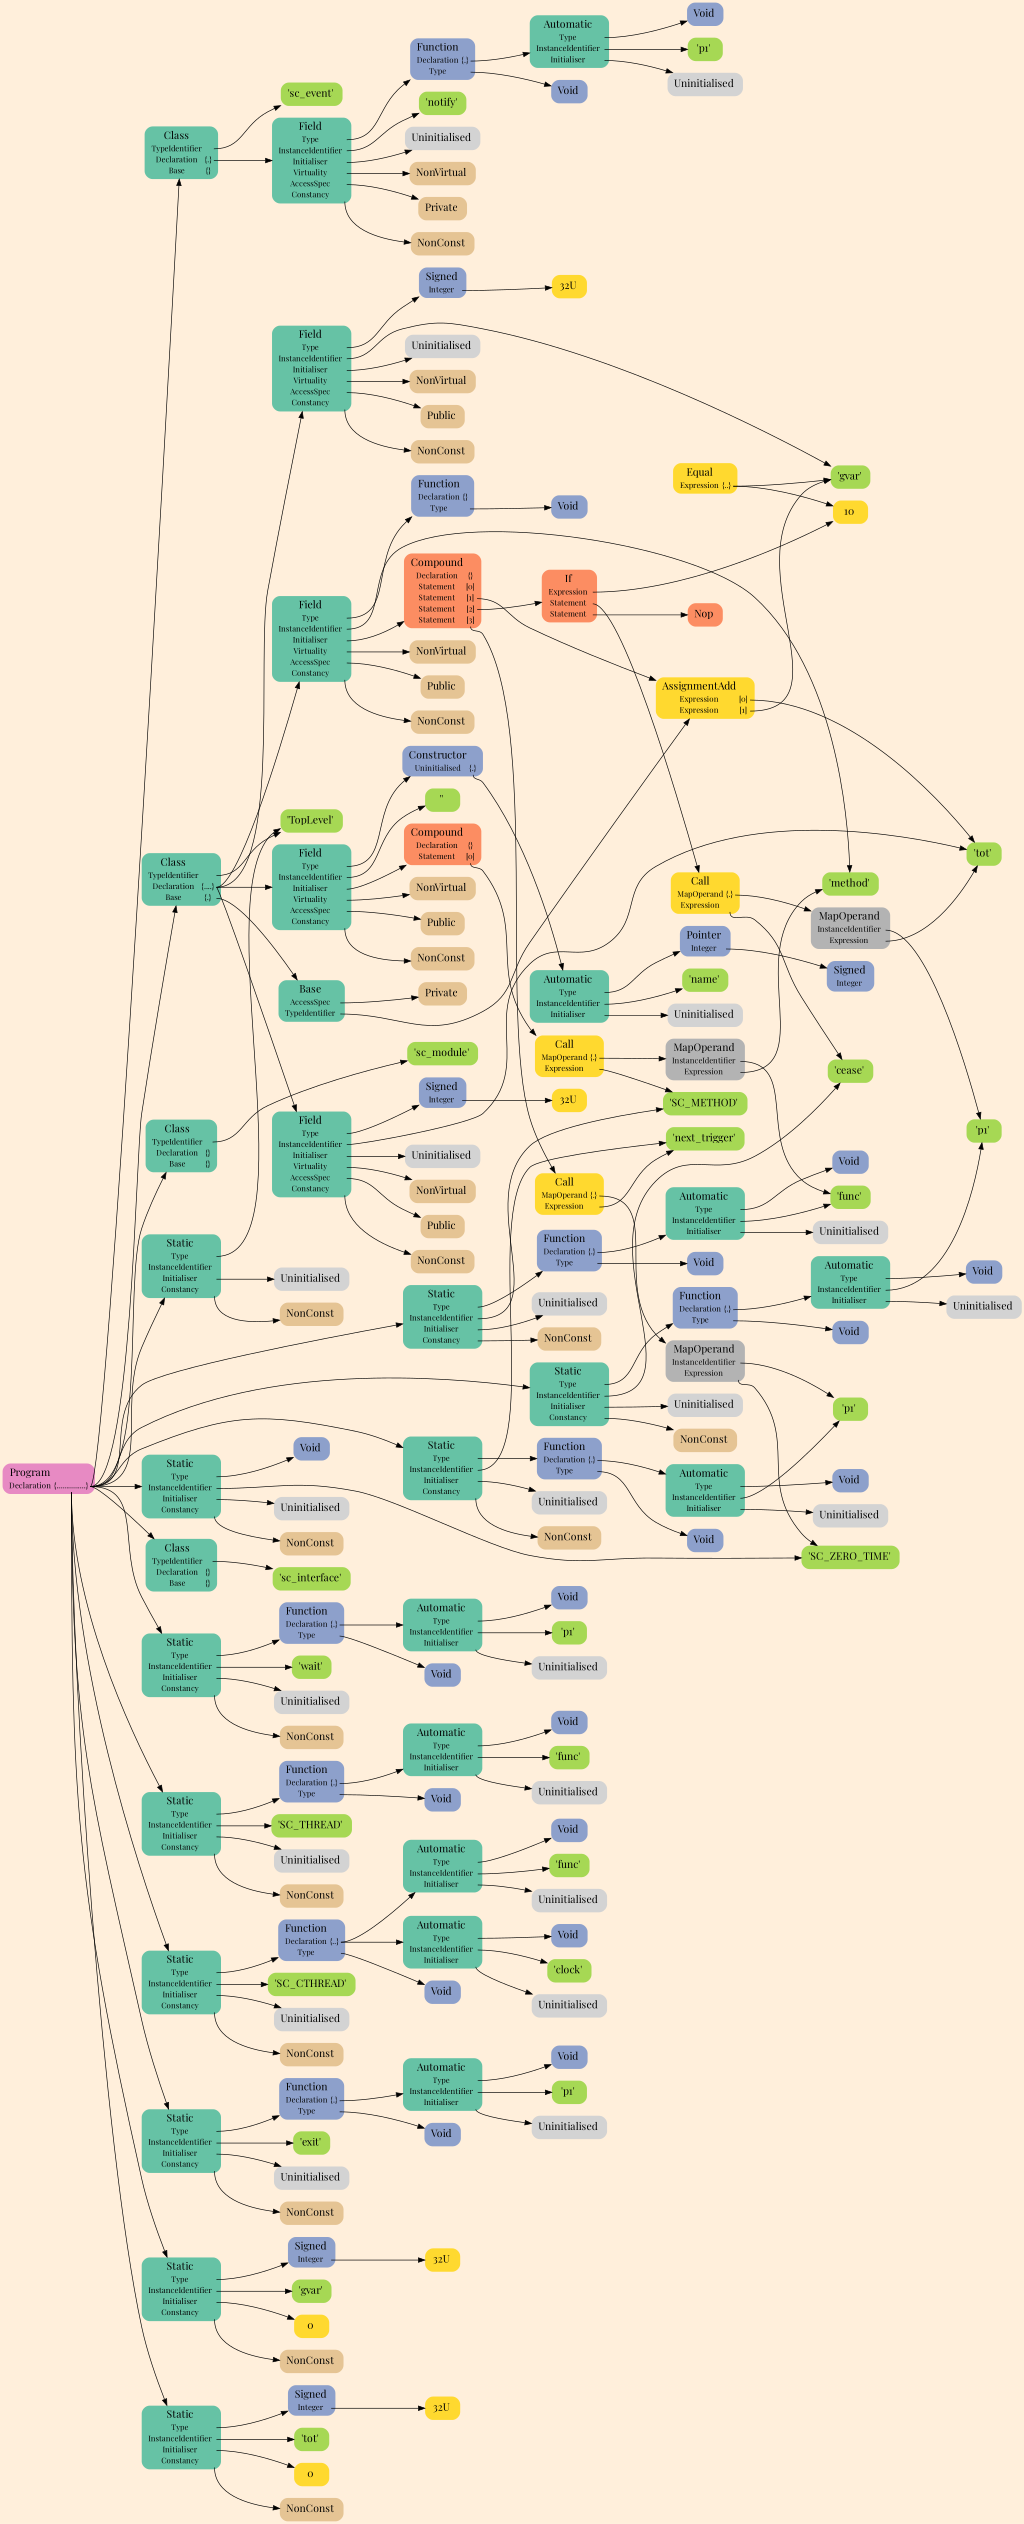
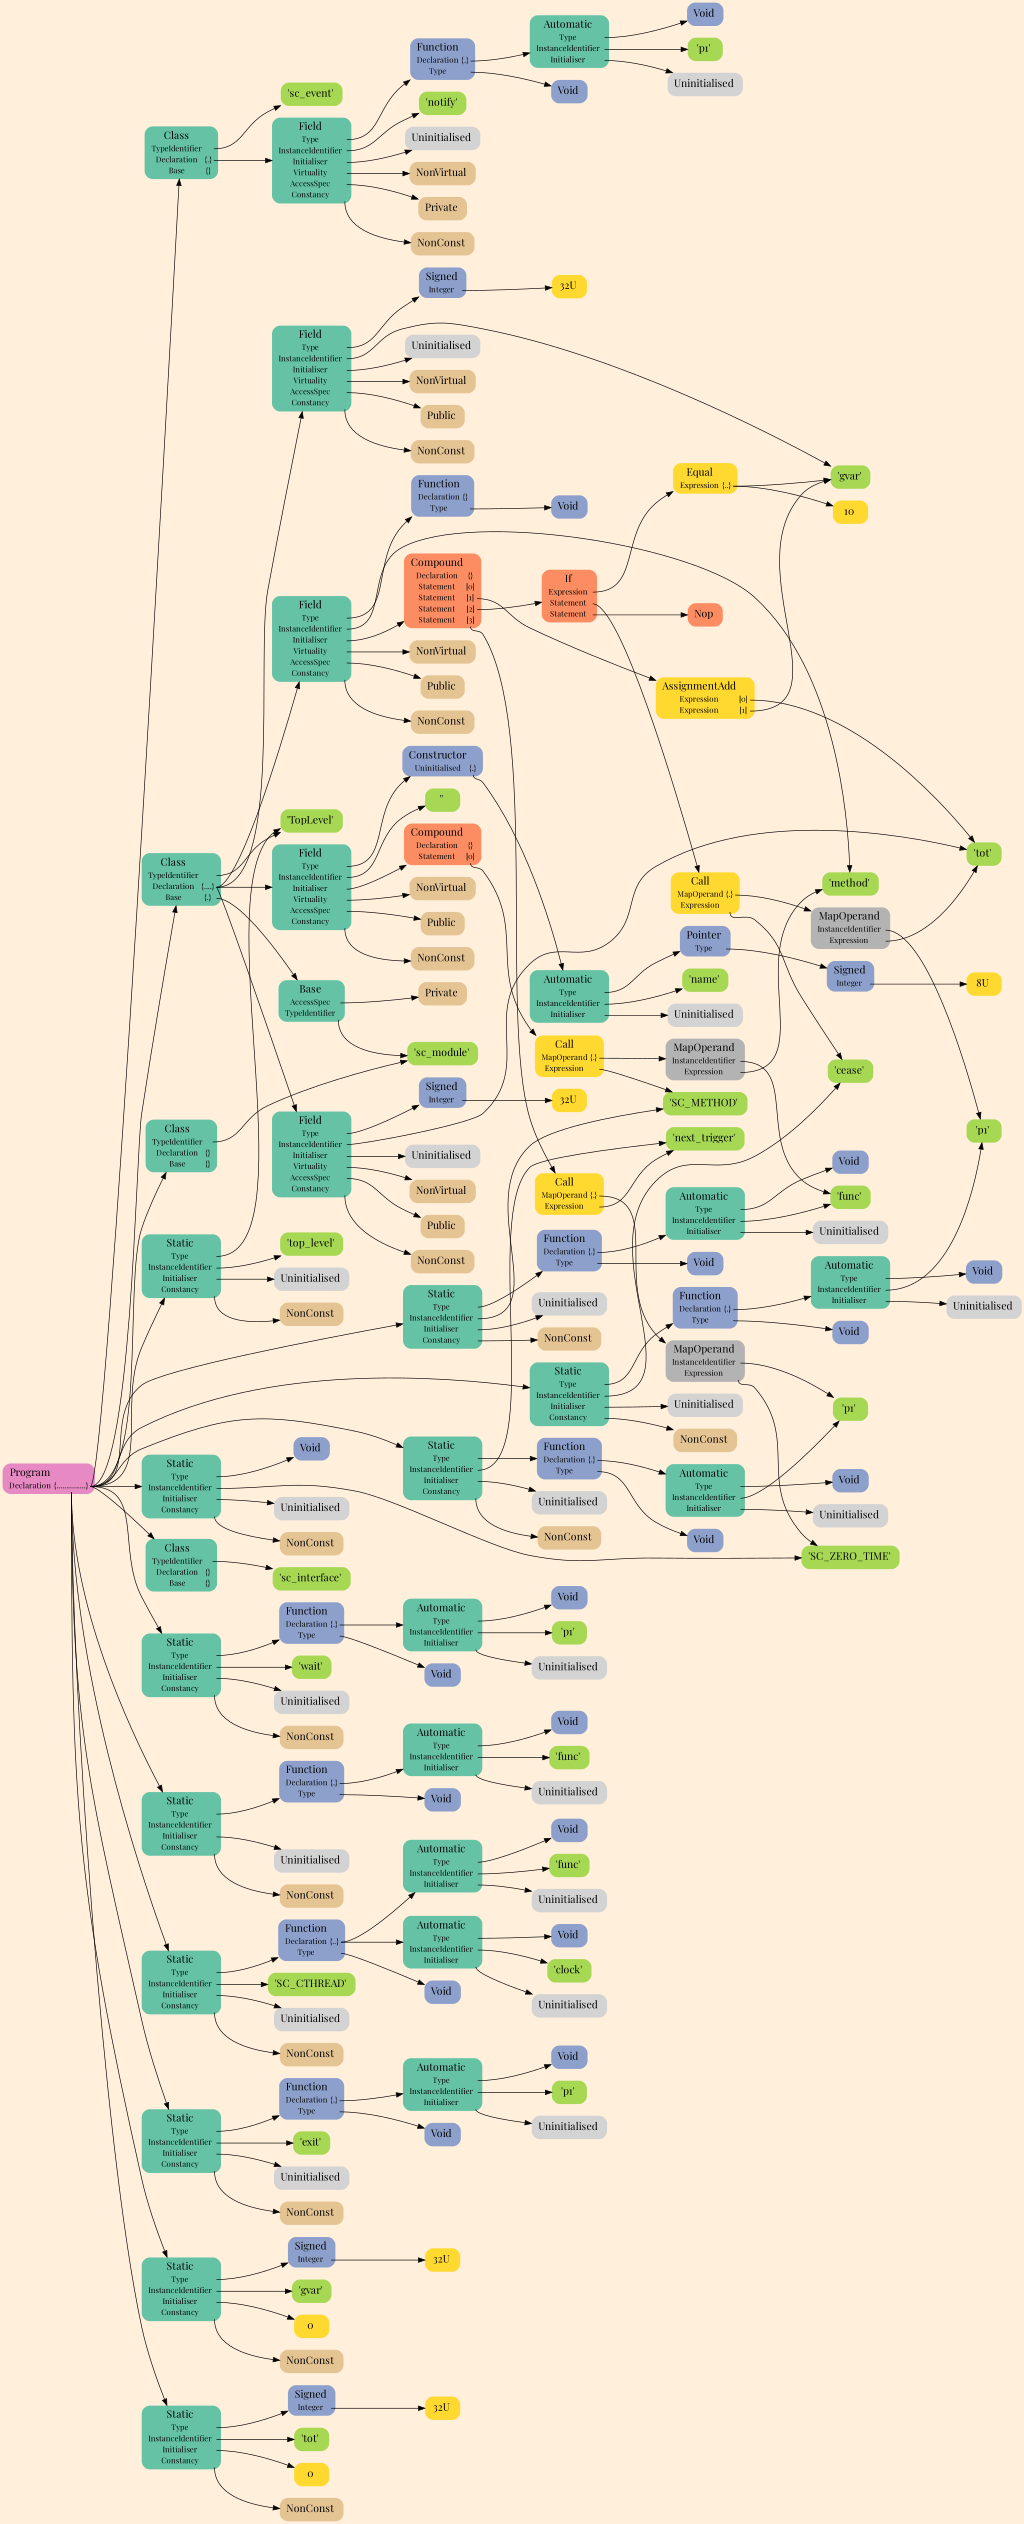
(719, 569) -> (630, 554)
(540, 927) -> (362, 1049)
(704, 948) -> (704, 948)
none -> (984, 984)
none -> (312, 1244)
(312, 1826) -> none
